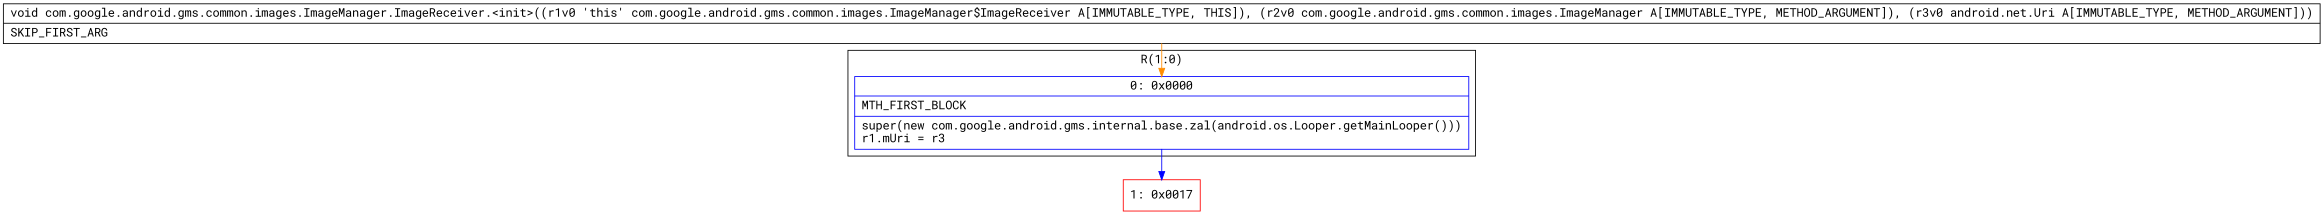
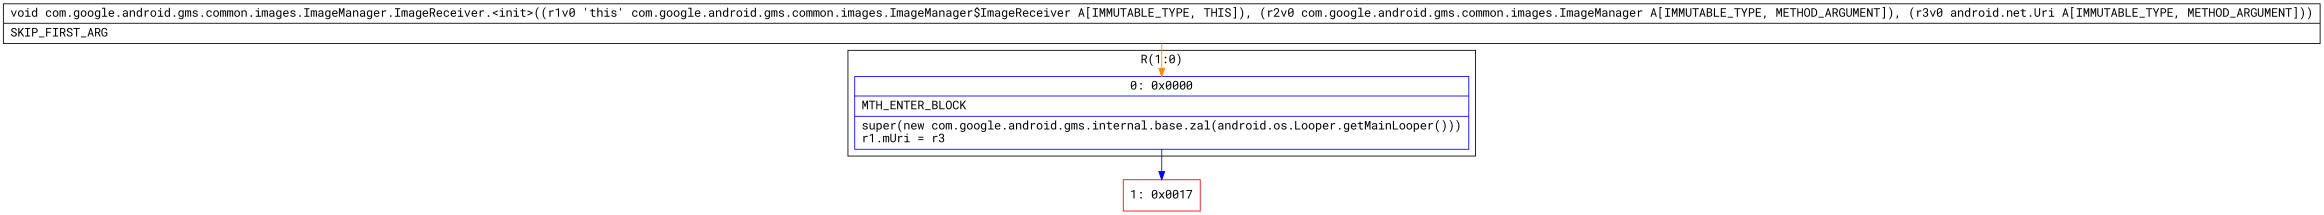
(914, 106) -> (914, 106)
